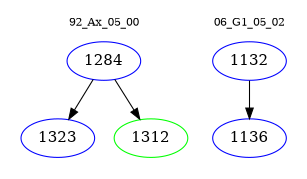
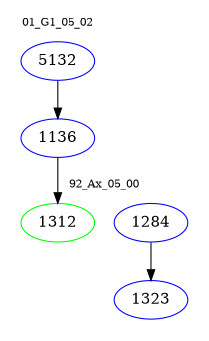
(250, 23) -> (58, 23)
(250, 61) -> (58, 61)
(124, 95) -> (58, 181)
